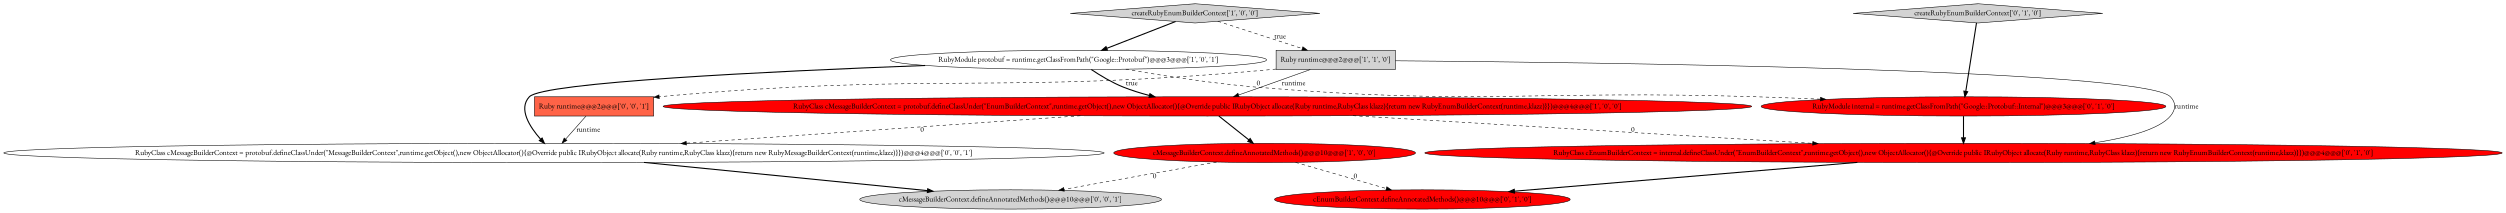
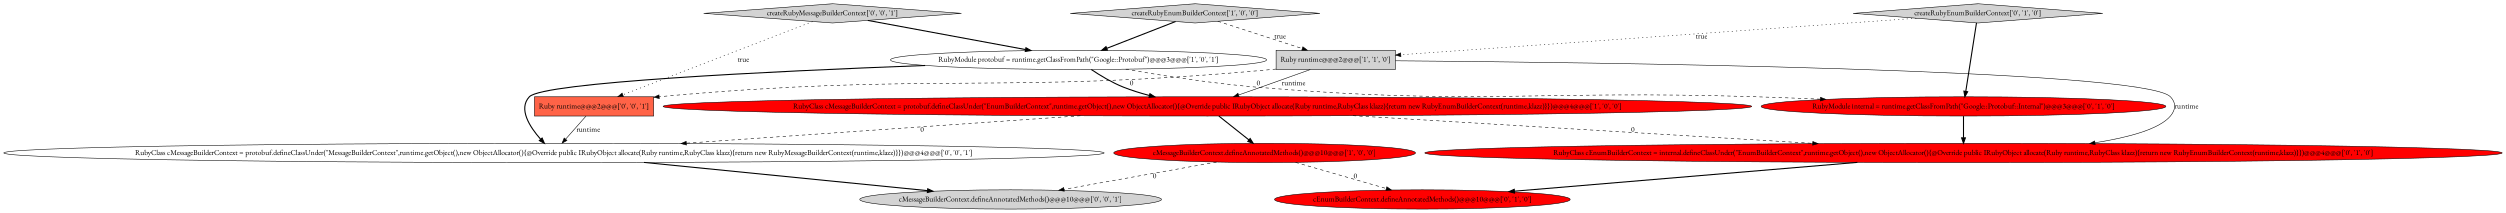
none -> (833, 13)
none -> (1659, 37)
(1132, 83) -> (1132, 83)
